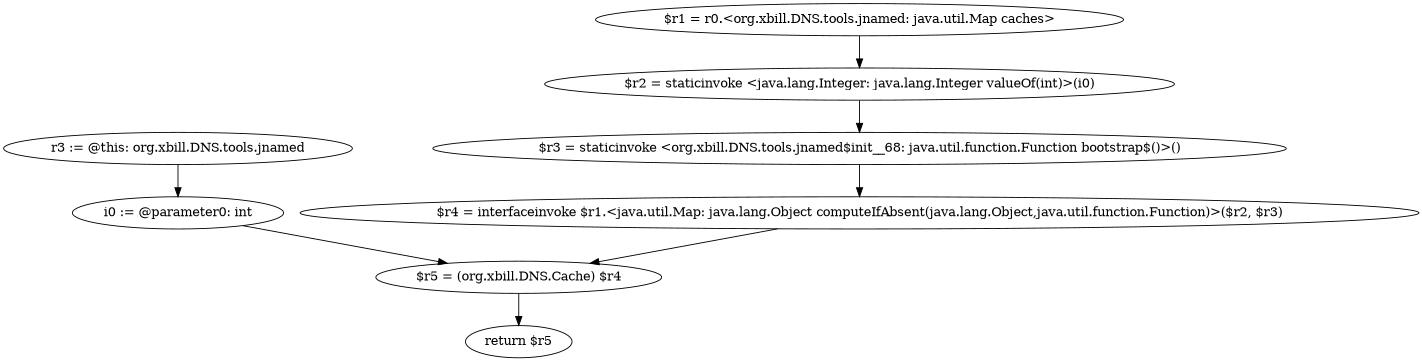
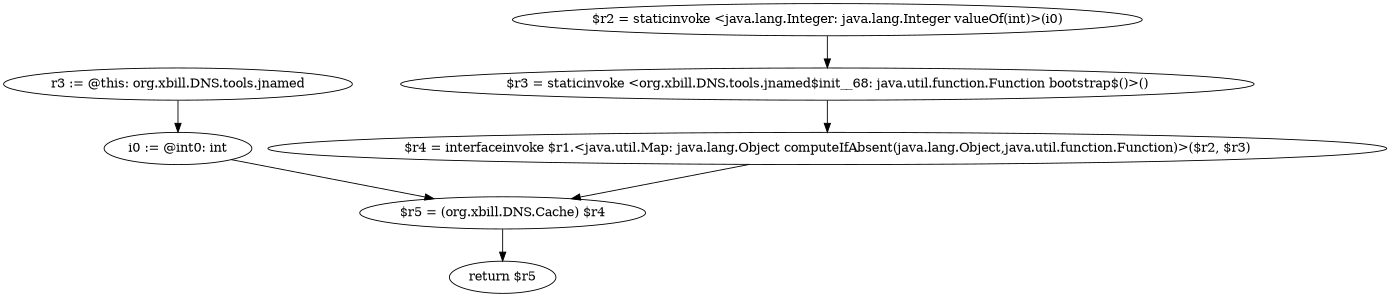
(860, 20) -> none
(178, 213) -> (178, 148)
